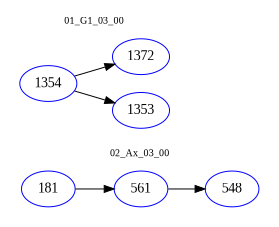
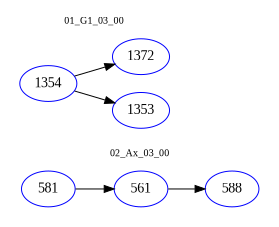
(48, 189) -> (48, 189)
(232, 189) -> (232, 189)
